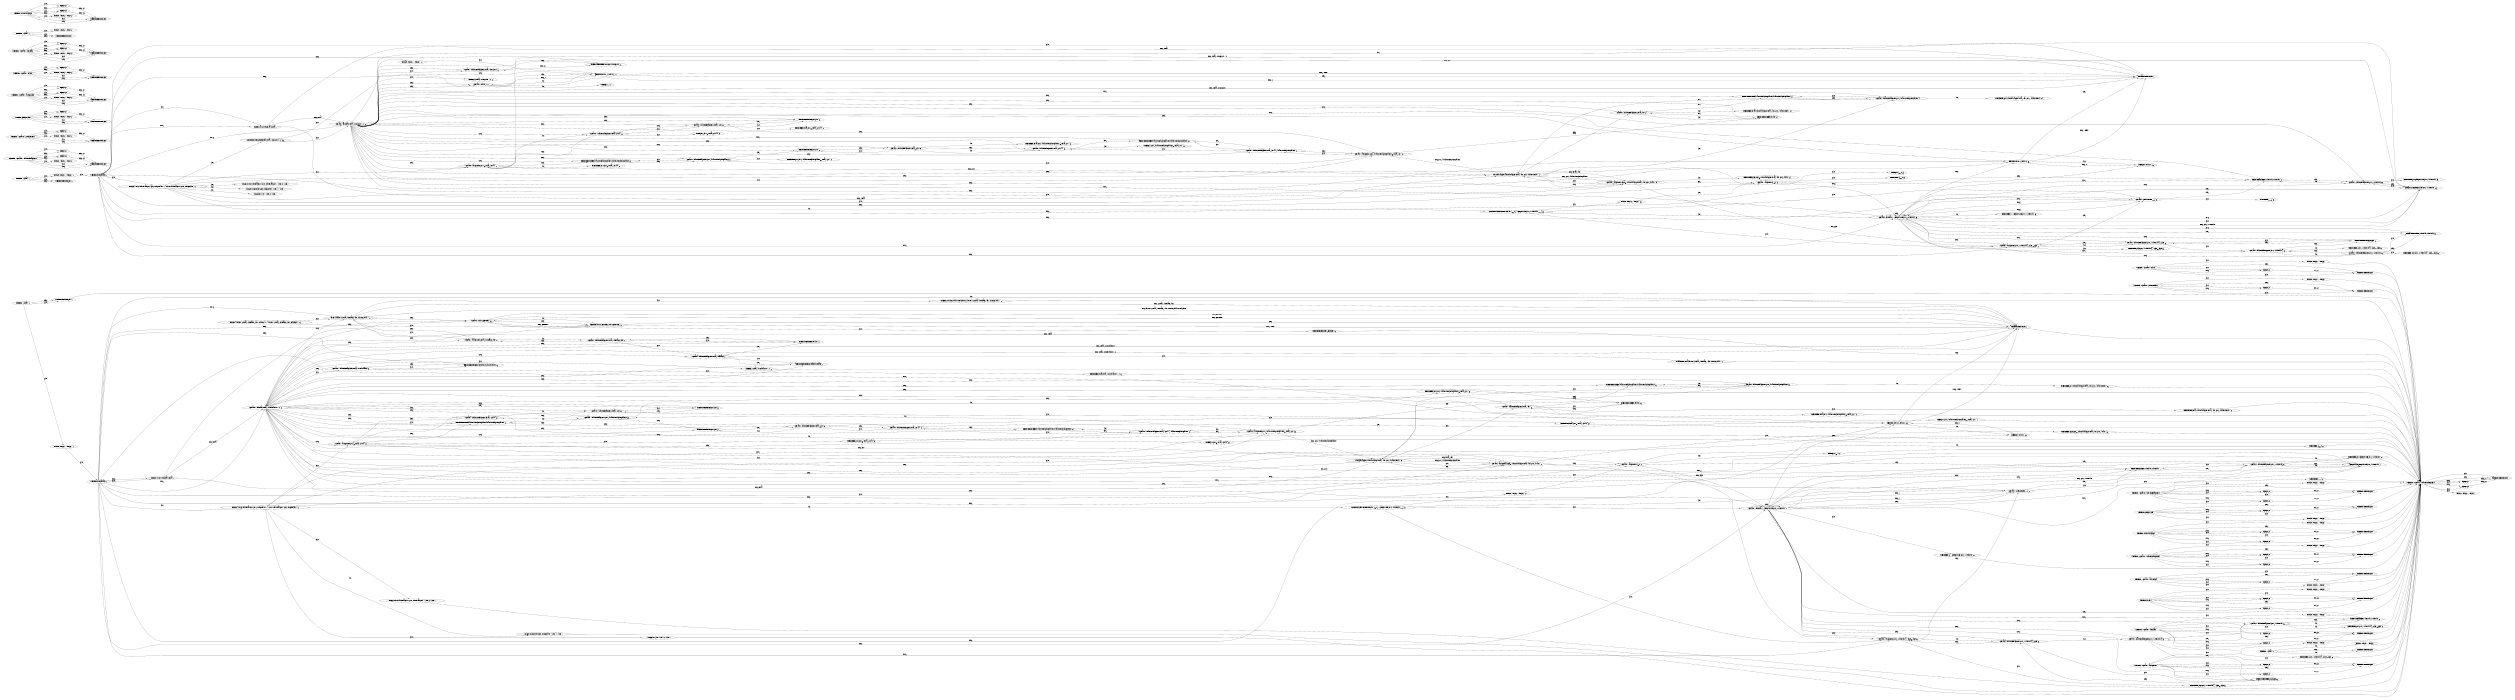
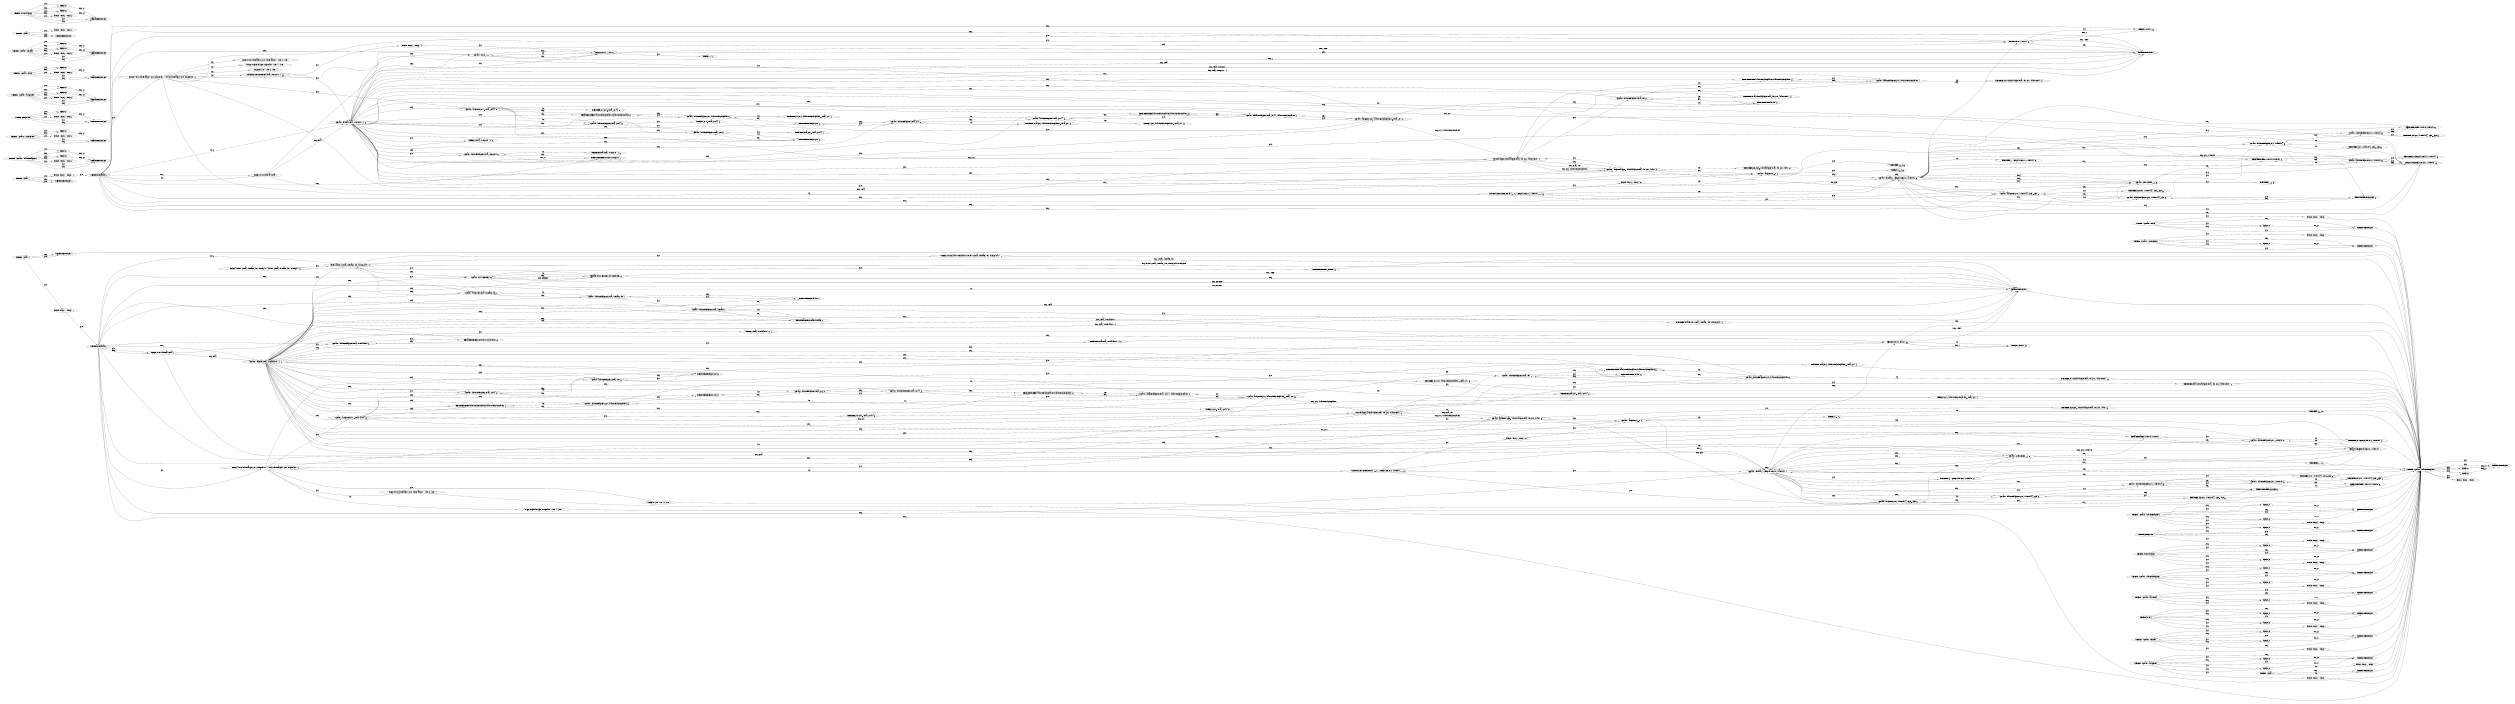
(544, 88) -> (659, 56)
none -> (606, 153)
none -> (419, 302)
